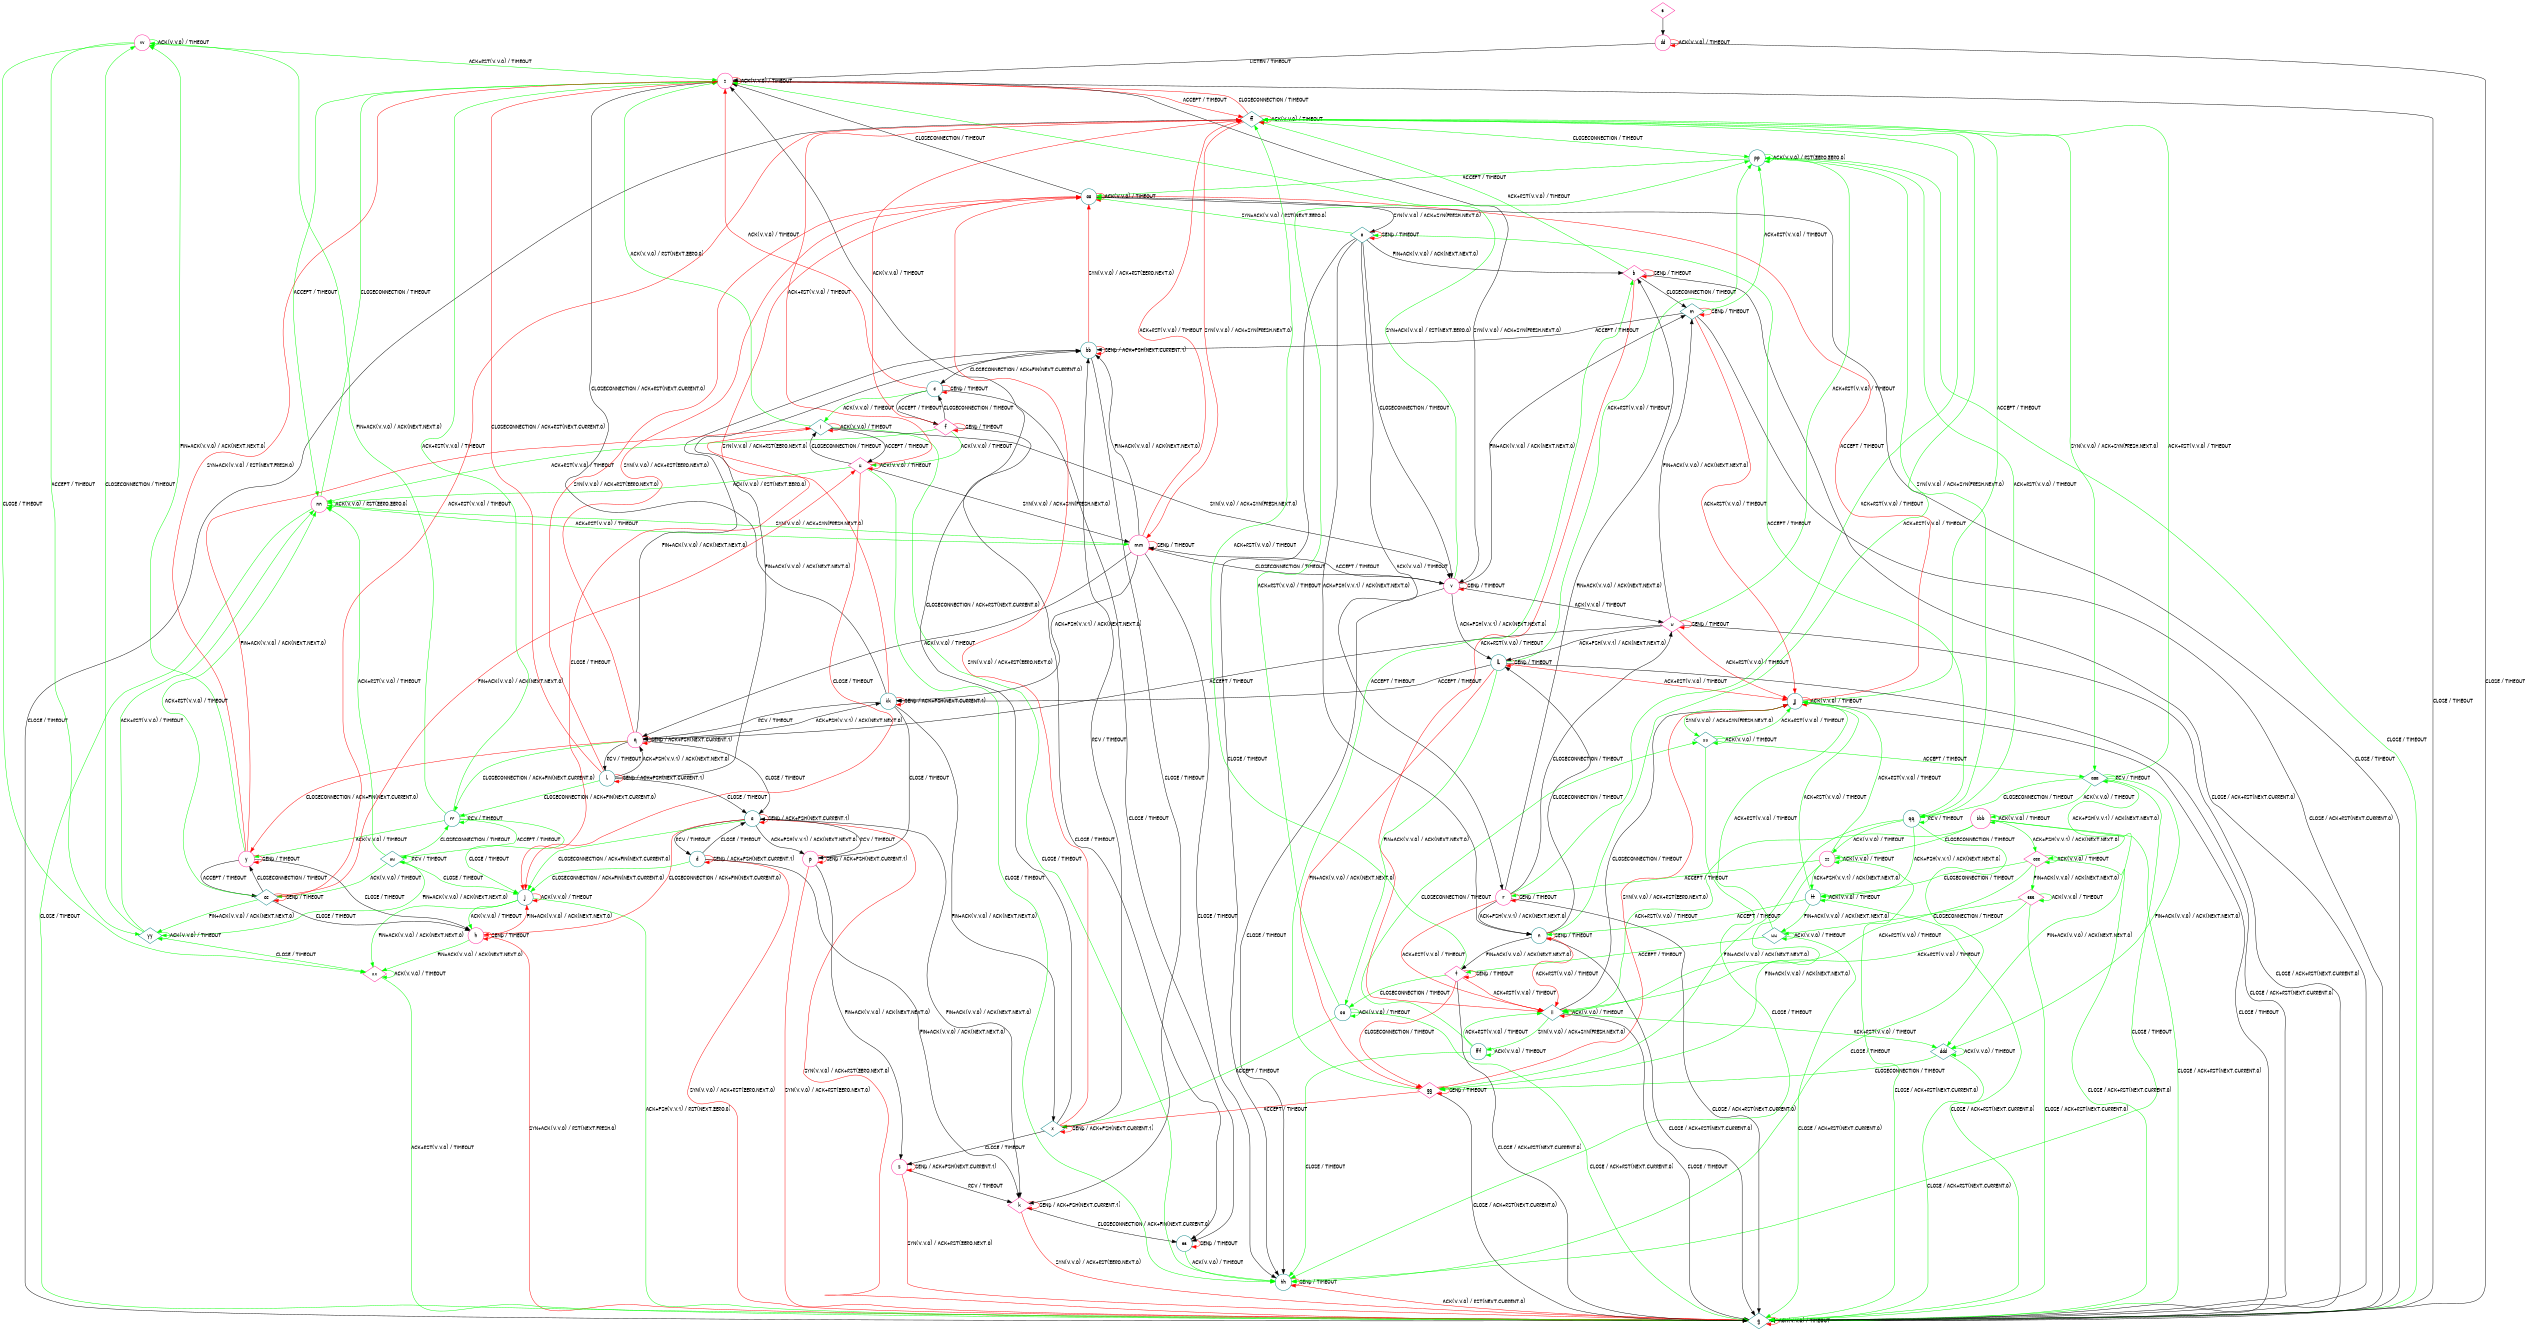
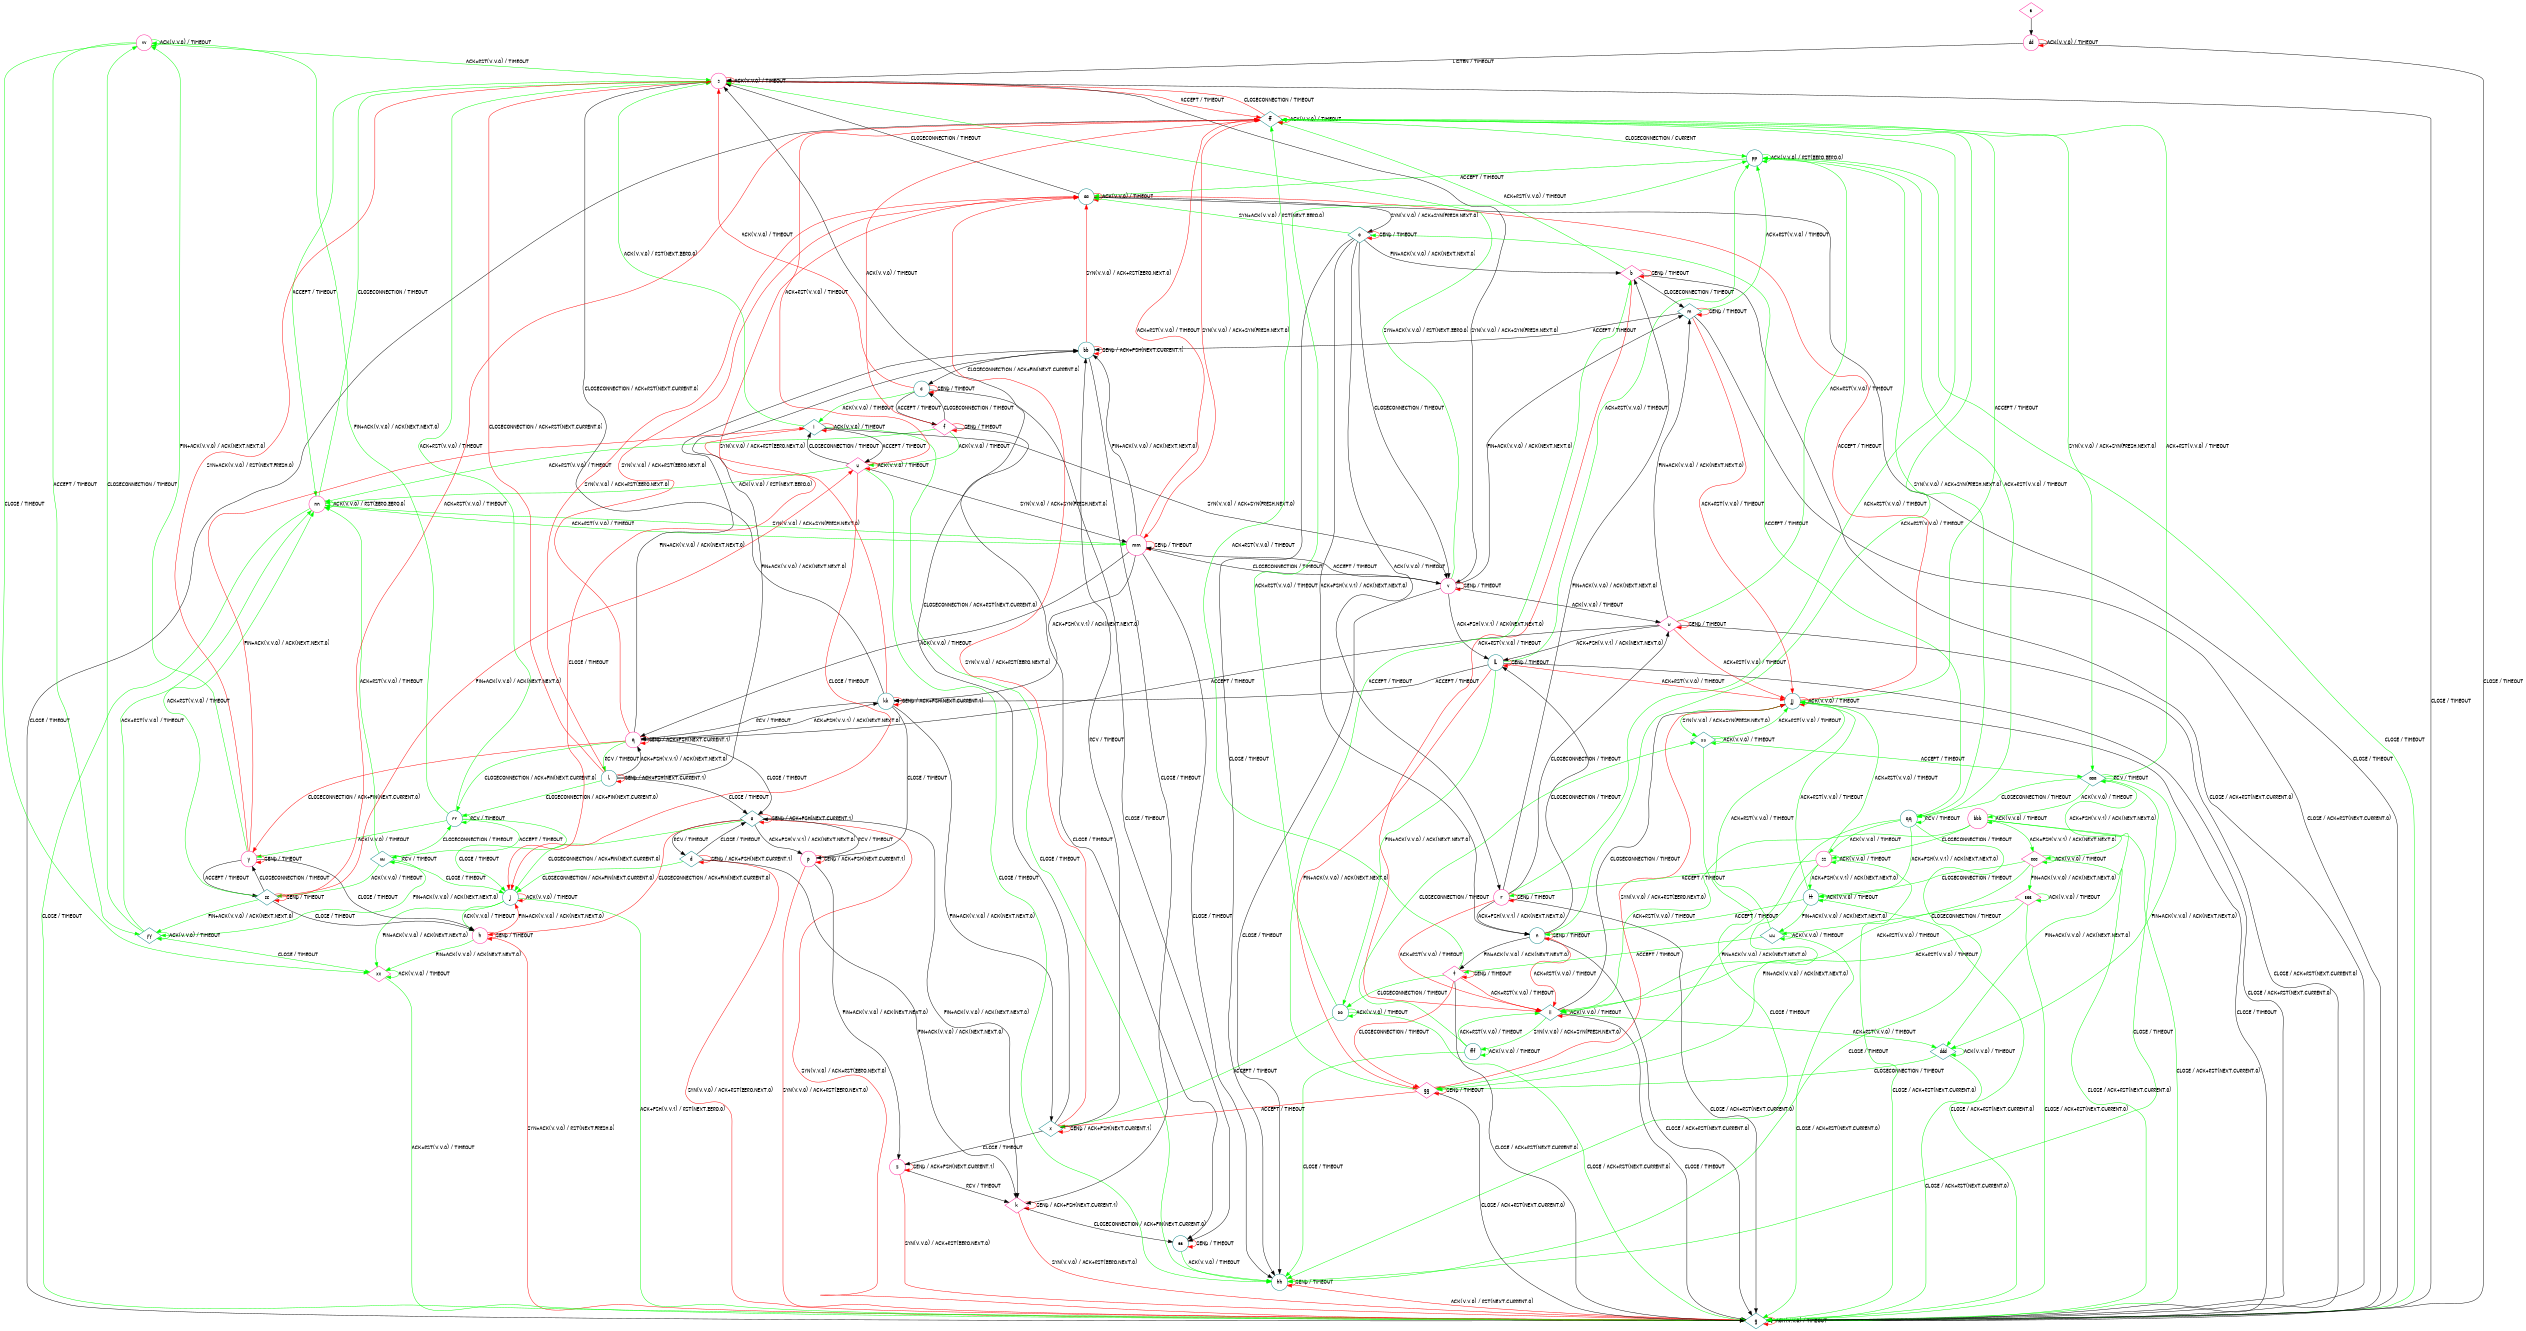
(1608, 138) -> (1661, 138)
(612, 750) -> (609, 750)
(752, 819) -> (752, 819)
(697, 859) -> (691, 859)
